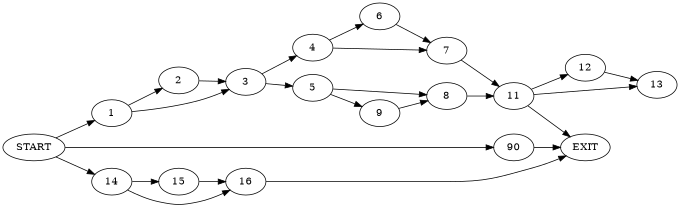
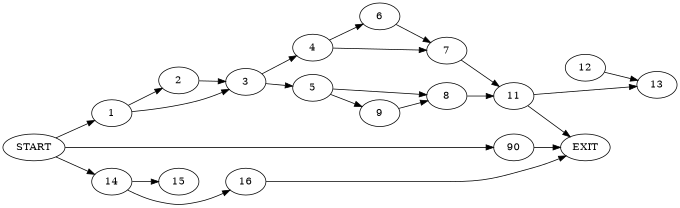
(546, 83) -> none
(209, 182) -> none
